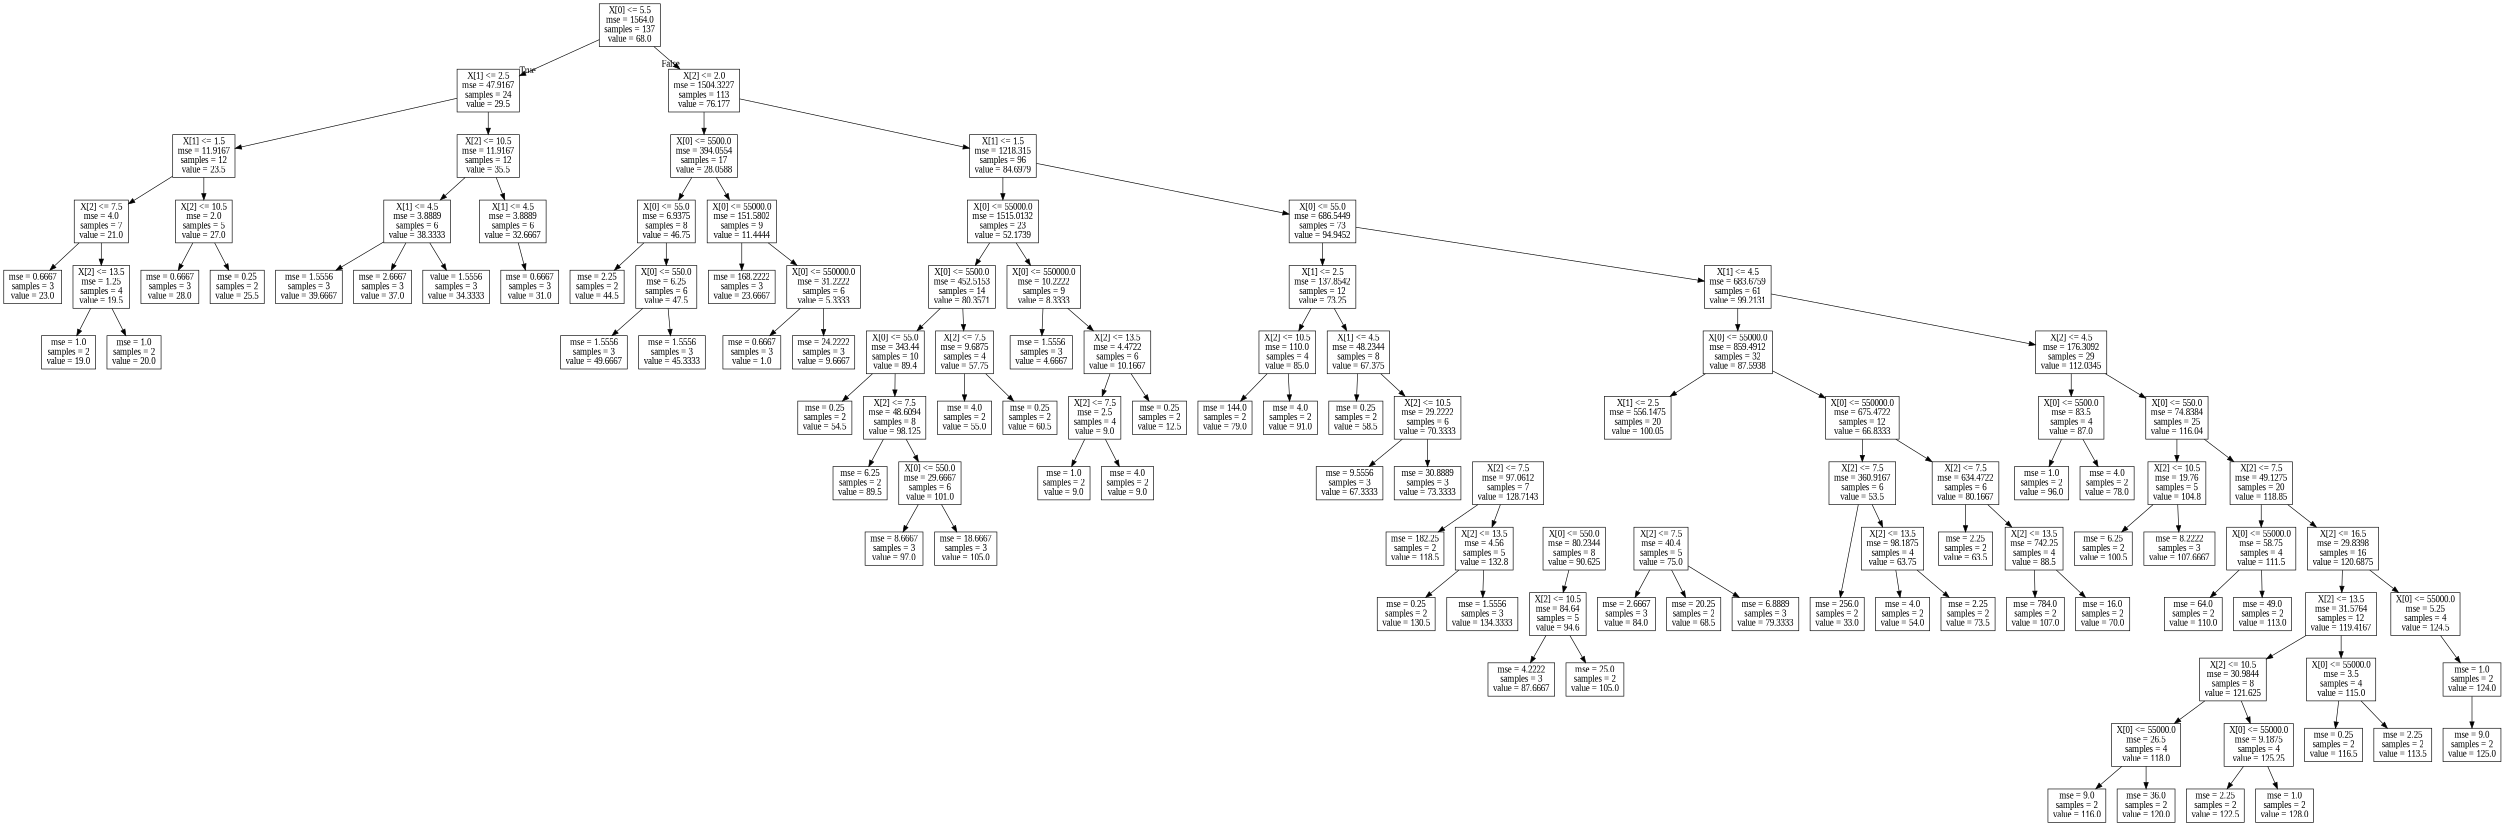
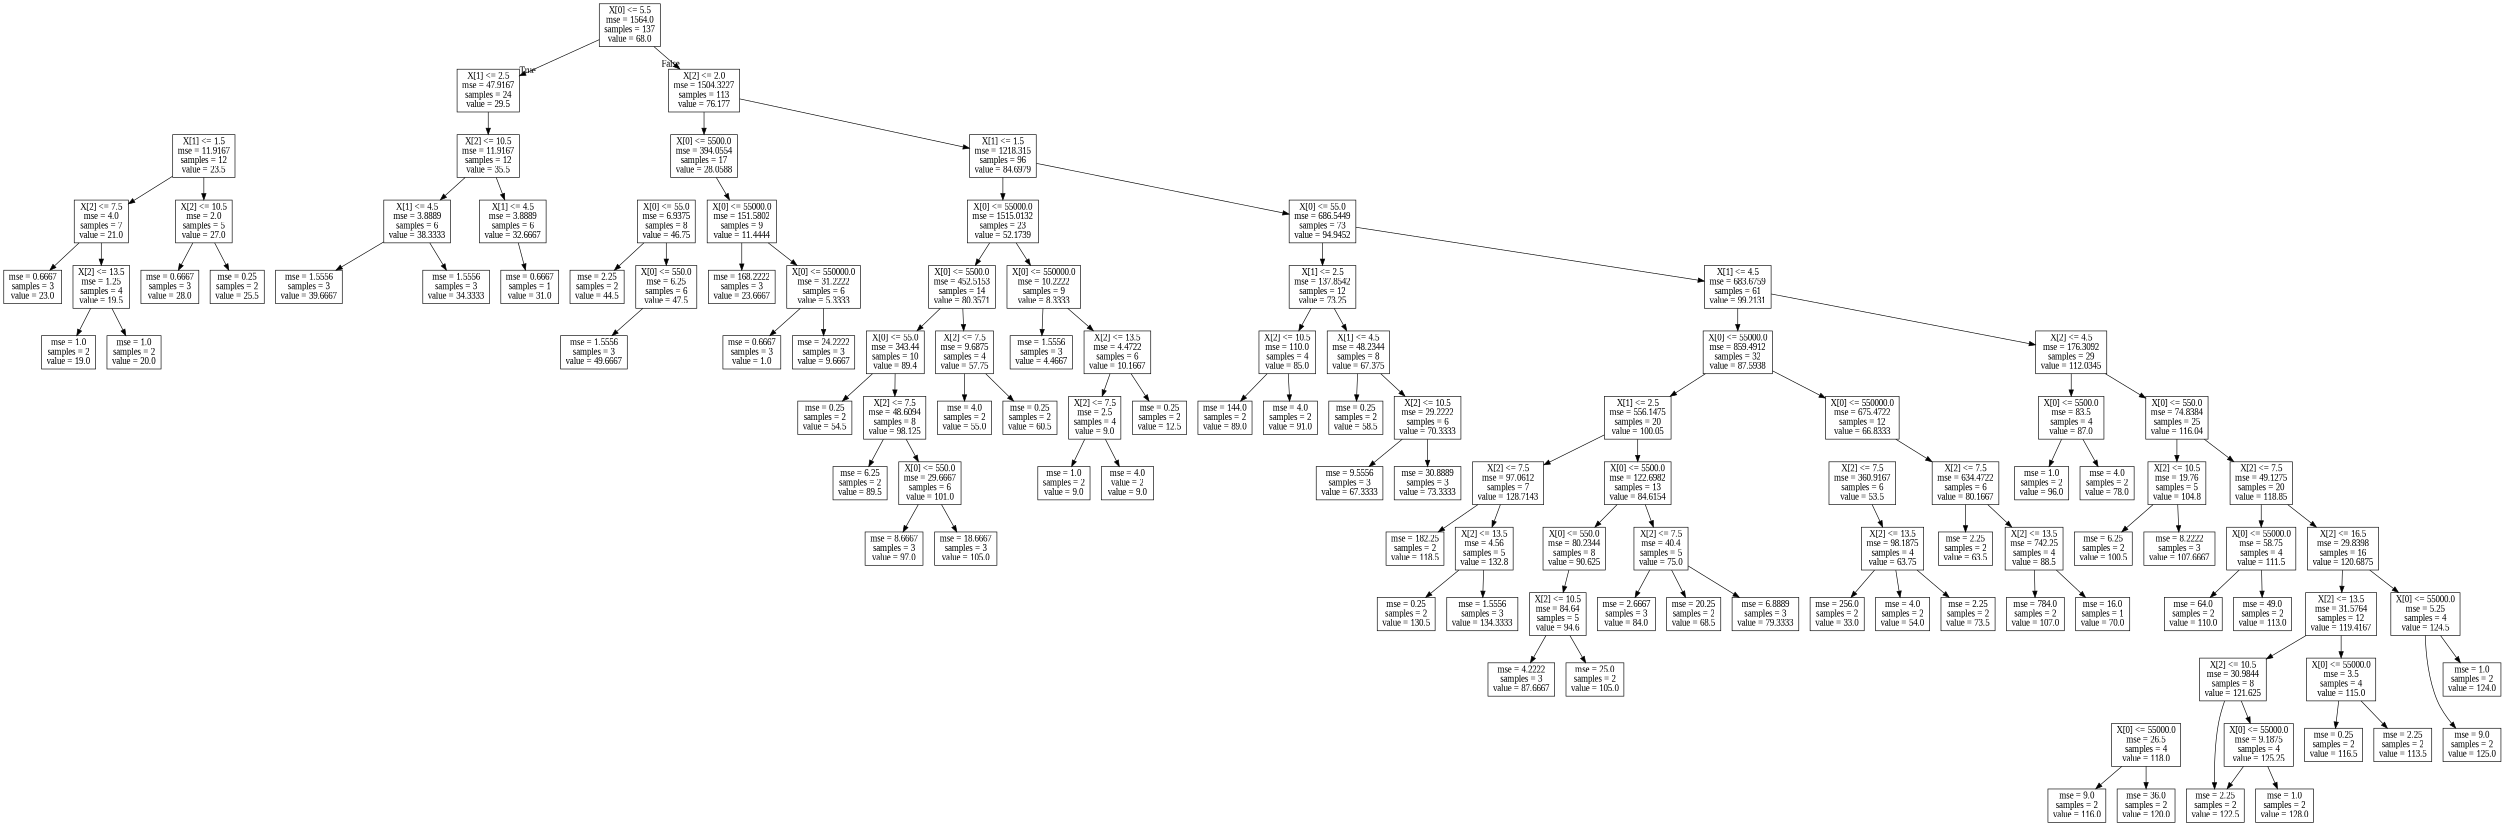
(349, 123) -> none
(687, 186) -> none
(383, 287) -> none
(456, 287) -> (456, 287)
(530, 287) -> (530, 287)
(672, 352) -> none
(1041, 352) -> (1041, 352)
(1225, 418) -> (1225, 418)
(1862, 447) -> none
none -> (1577, 449)
(1127, 483) -> (1127, 483)
none -> (1638, 483)
(1850, 548) -> (1865, 581)
(2103, 614) -> (2103, 614)
(2472, 709) -> (2431, 682)
(2192, 710) -> (2216, 741)
